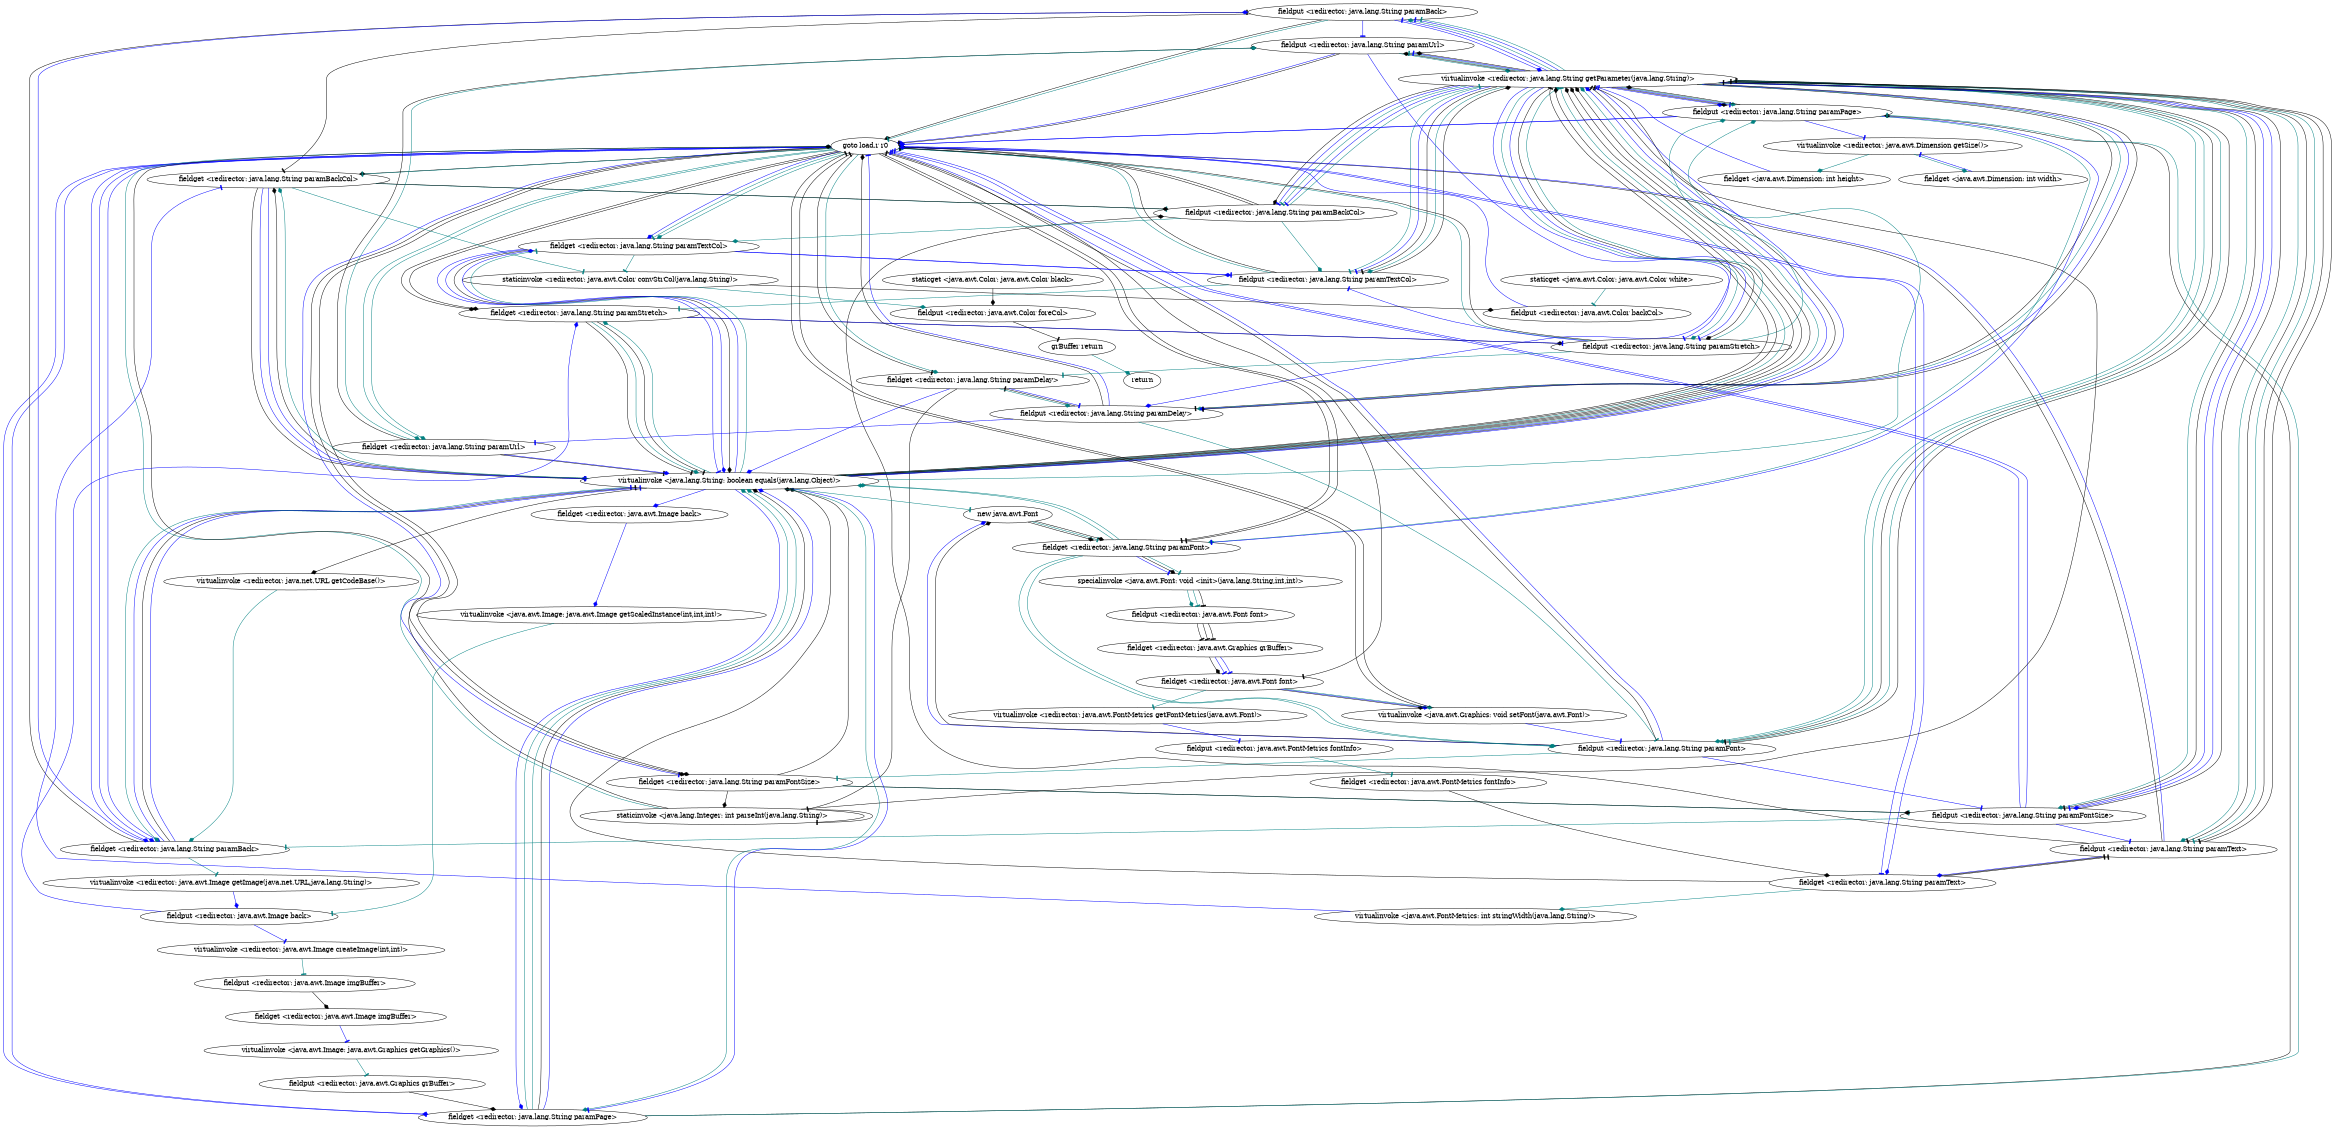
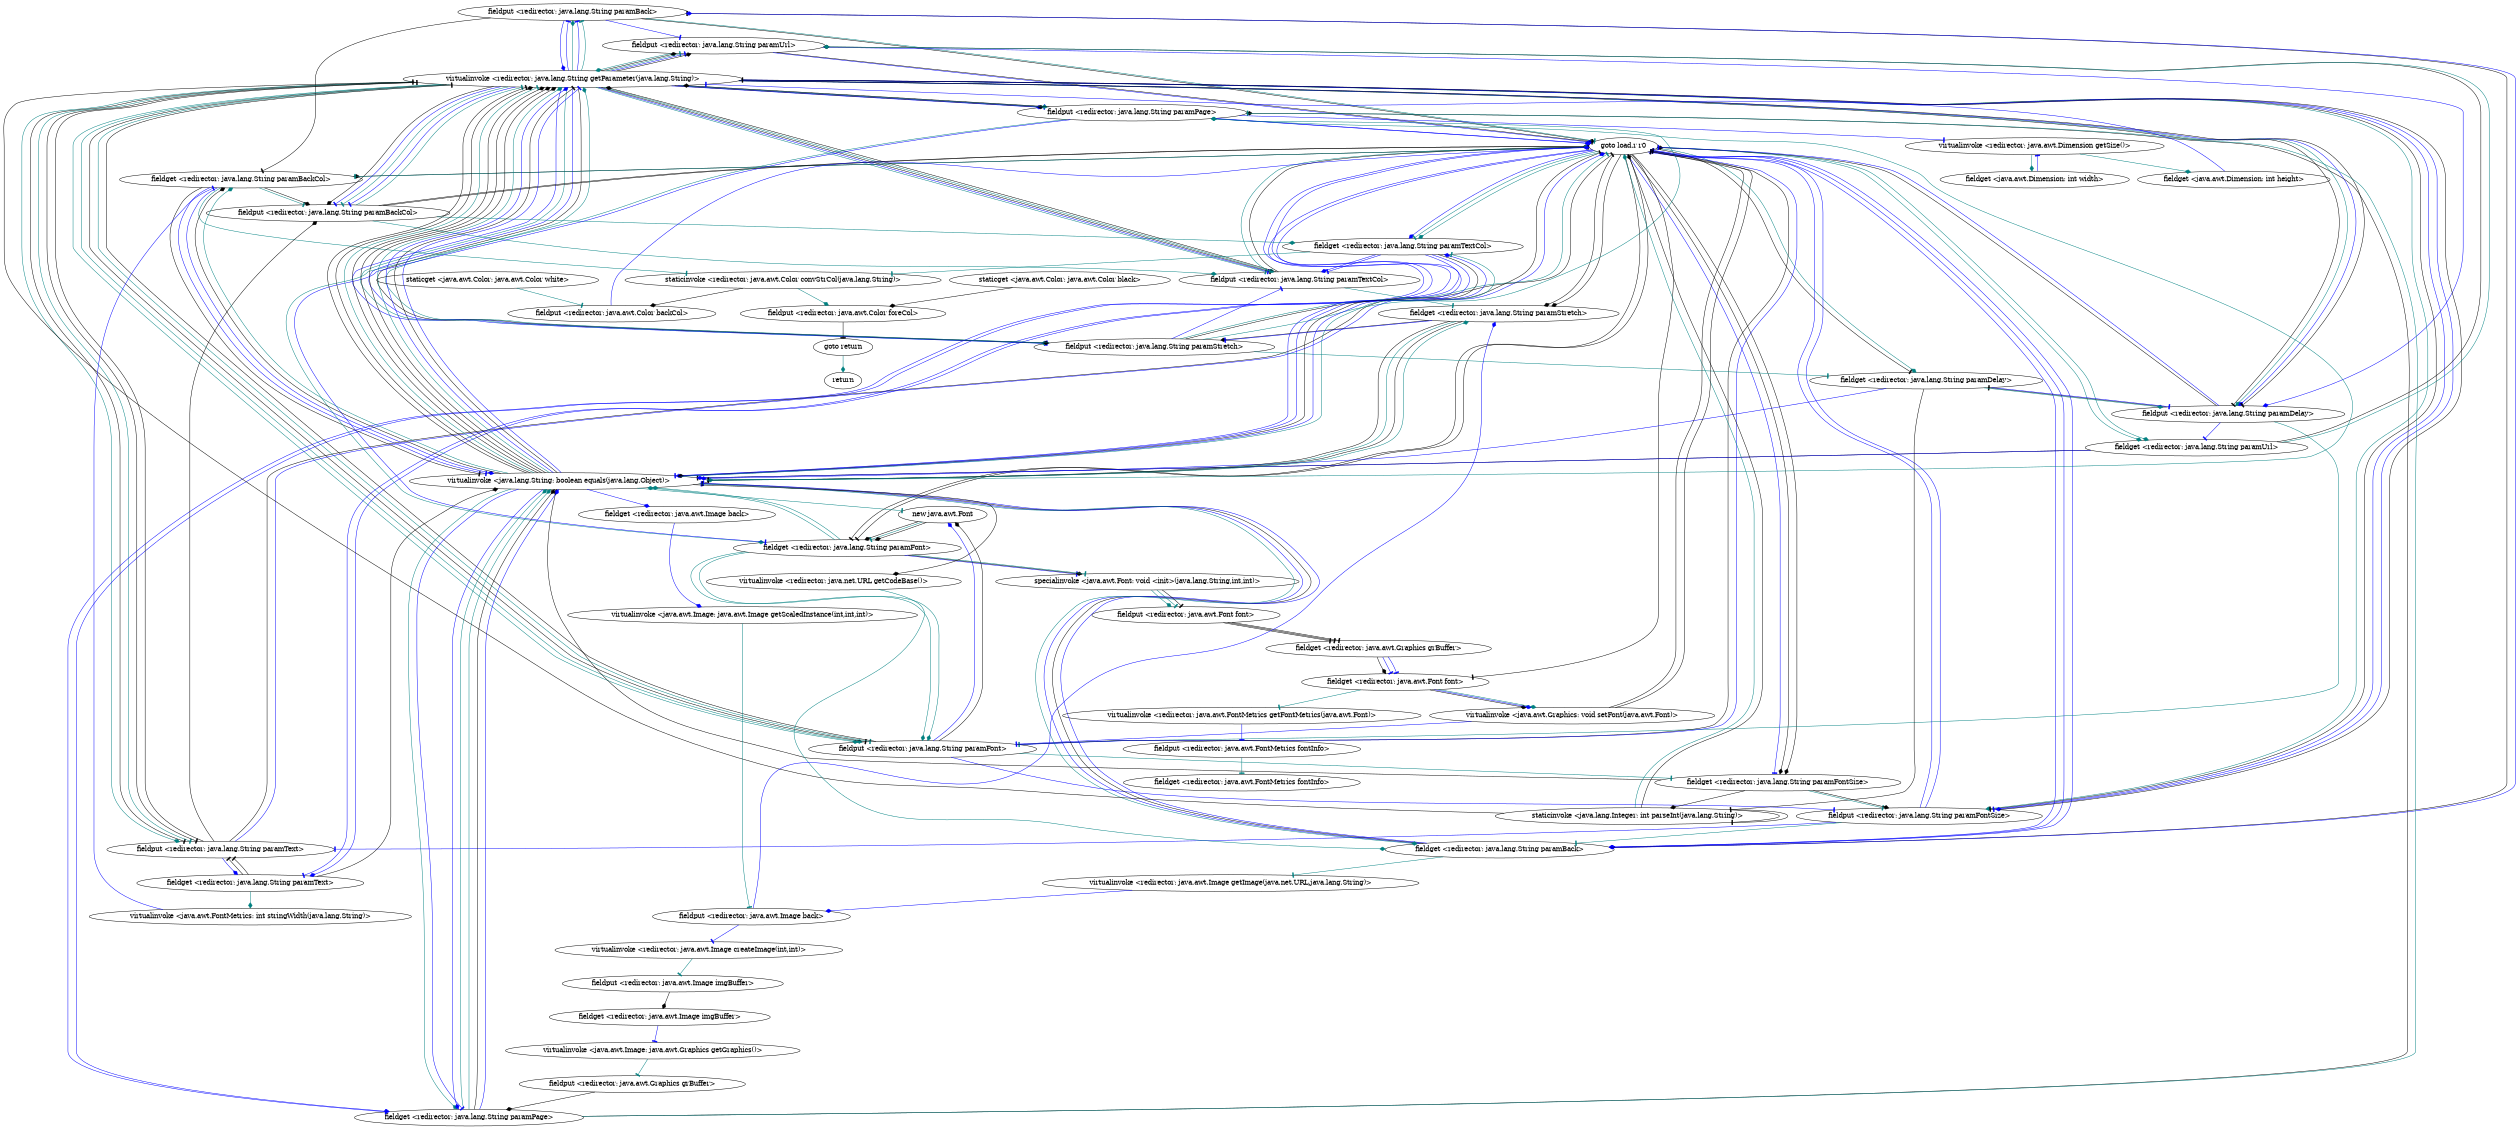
(1077, 347) -> (843, 347)
(1634, 843) -> none
